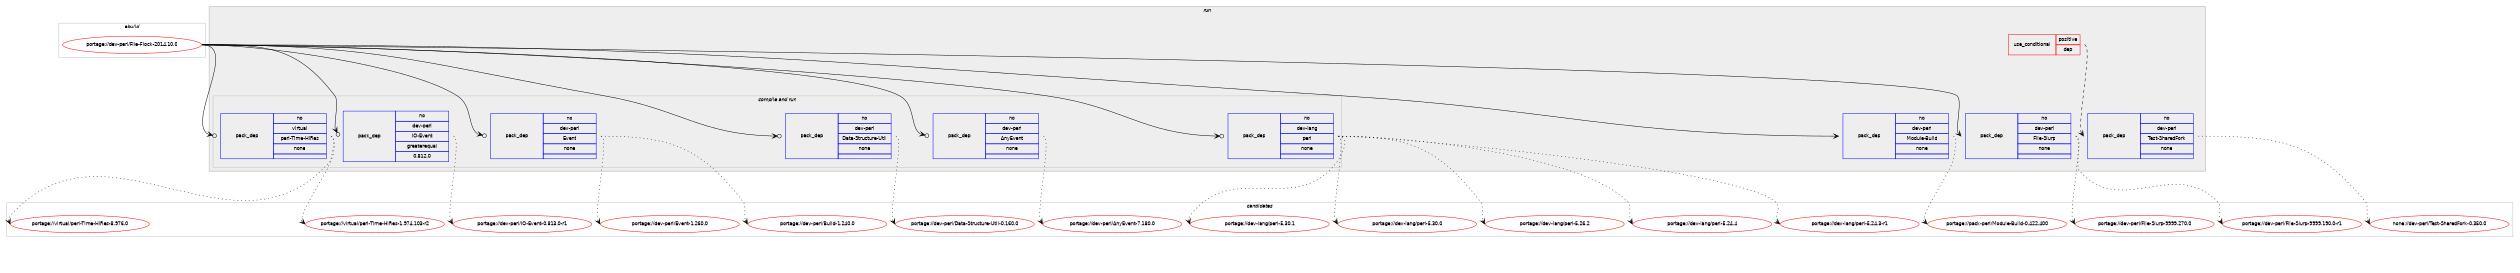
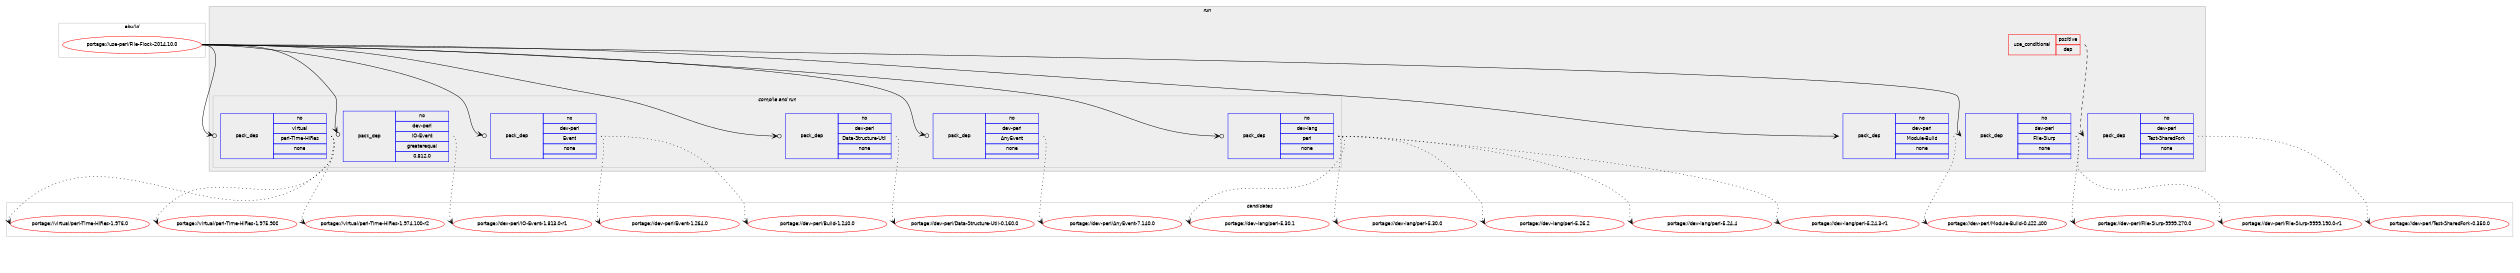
(132, 45) -> (132, 45)
(80, 224) -> (80, 224)
none -> (227, 224)
(375, 224) -> (375, 224)
(522, 224) -> (522, 224)
(670, 224) -> (670, 224)
(1112, 224) -> (1112, 224)
(1997, 224) -> (1997, 224)
(2440, 224) -> (2440, 224)
